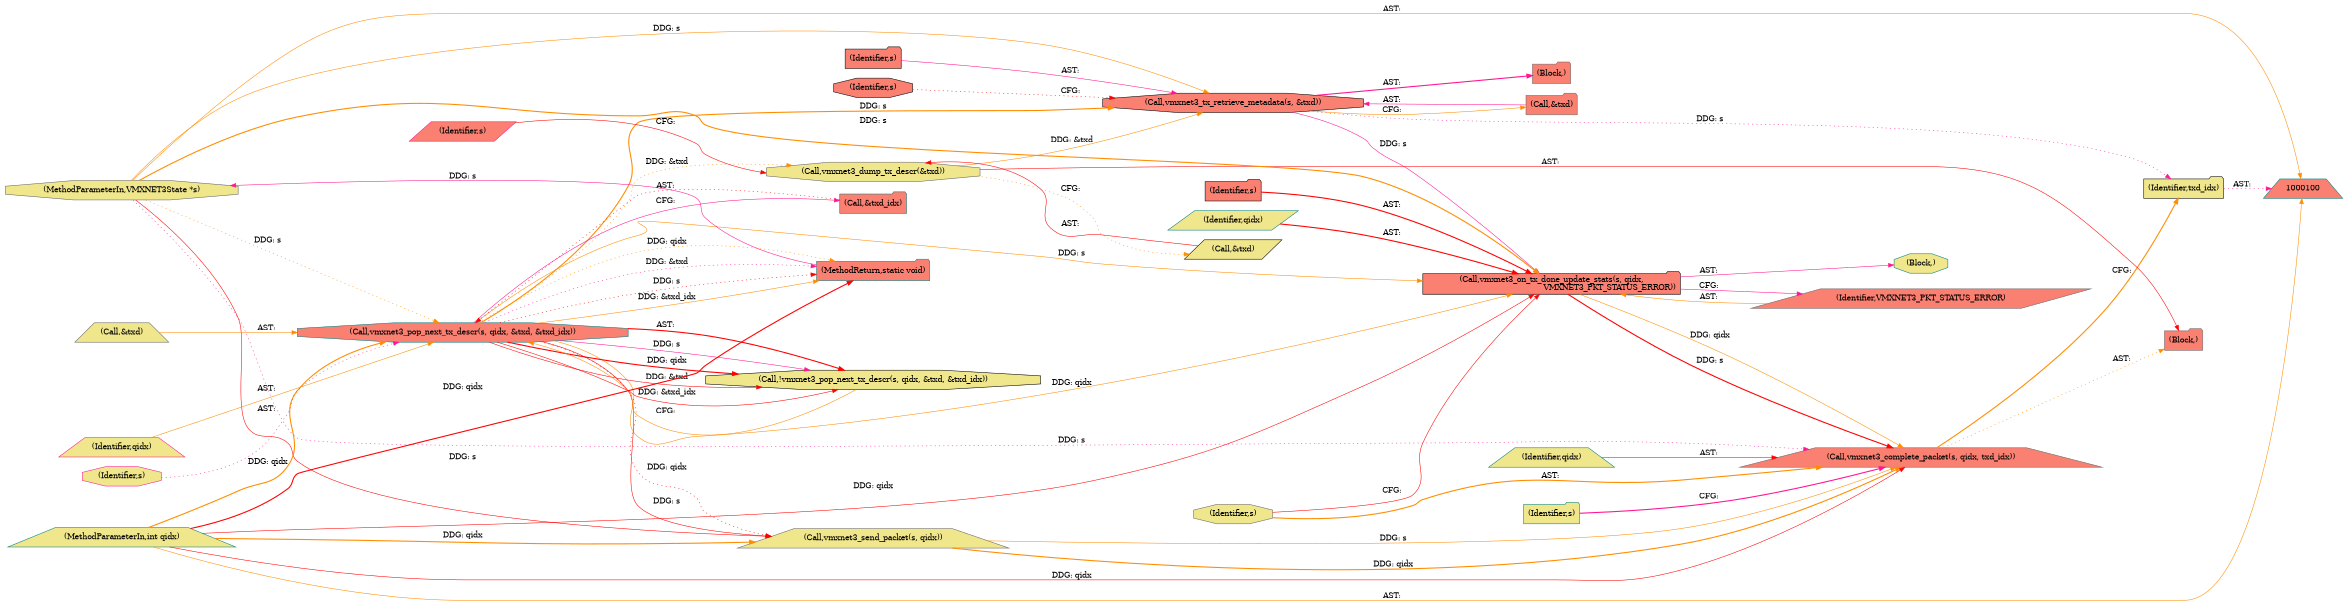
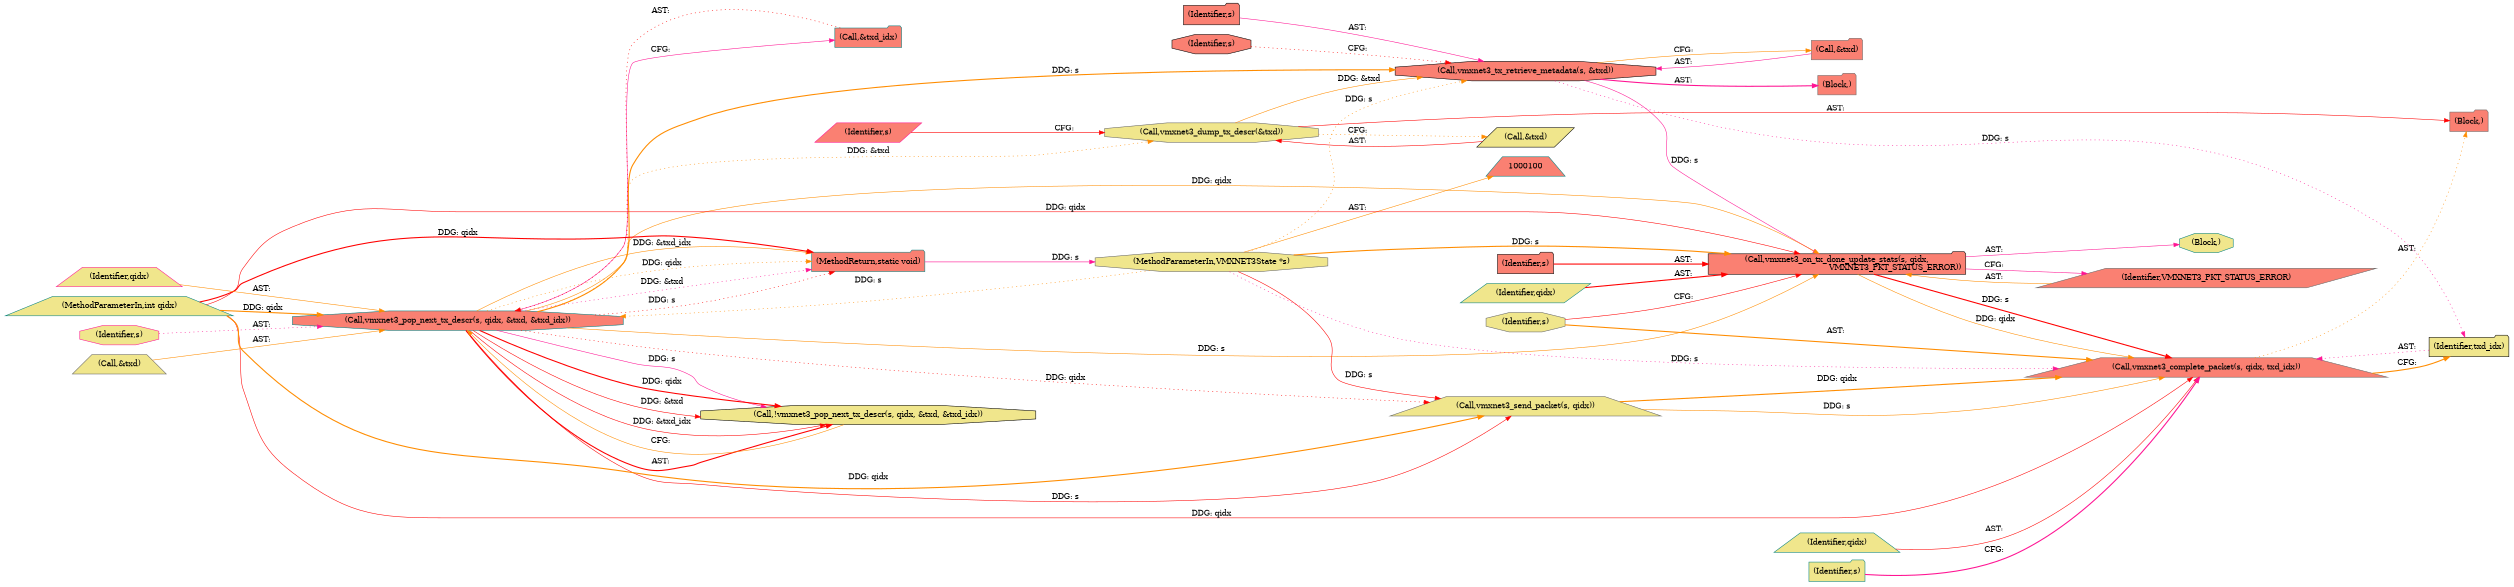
(654, 34) -> (1330, 152)
(2245, 189) -> (2376, 354)
(1380, 600) -> none
